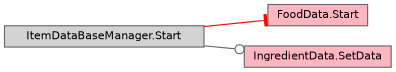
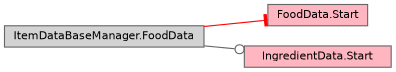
(104, 36) -> (104, 36)
(318, 57) -> (318, 57)
